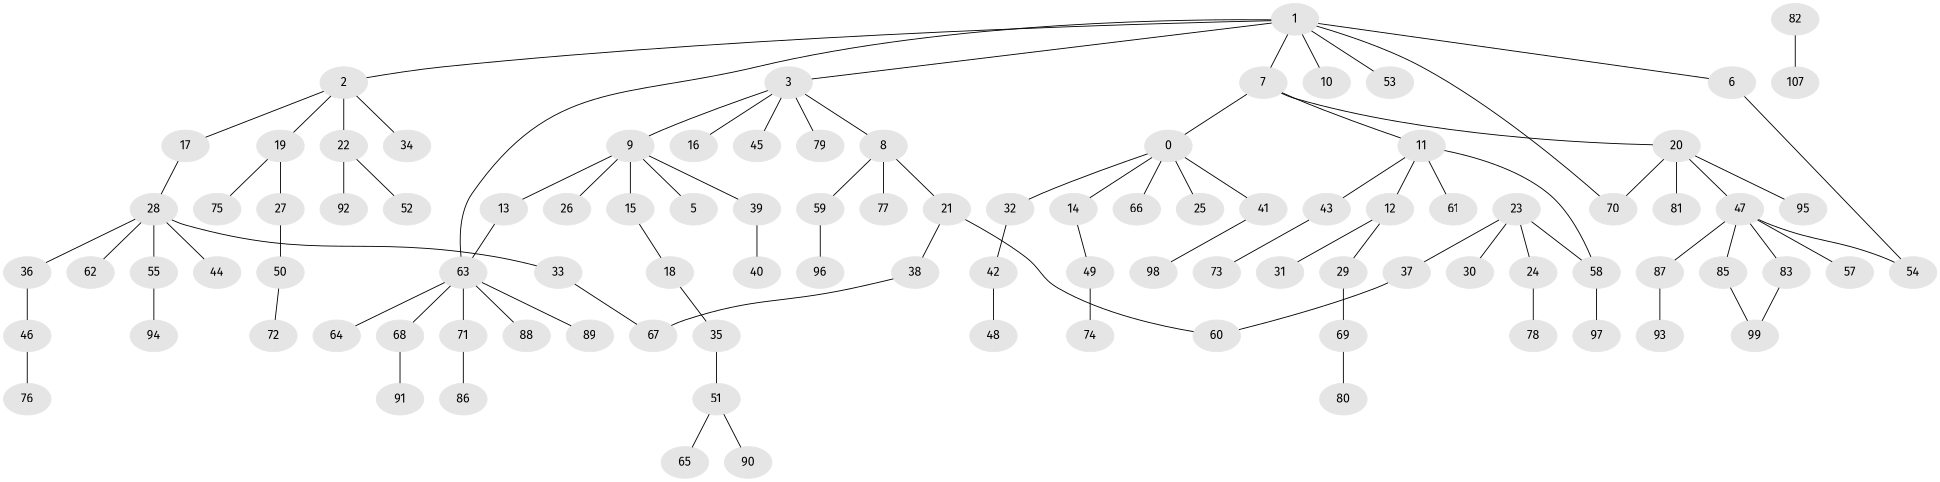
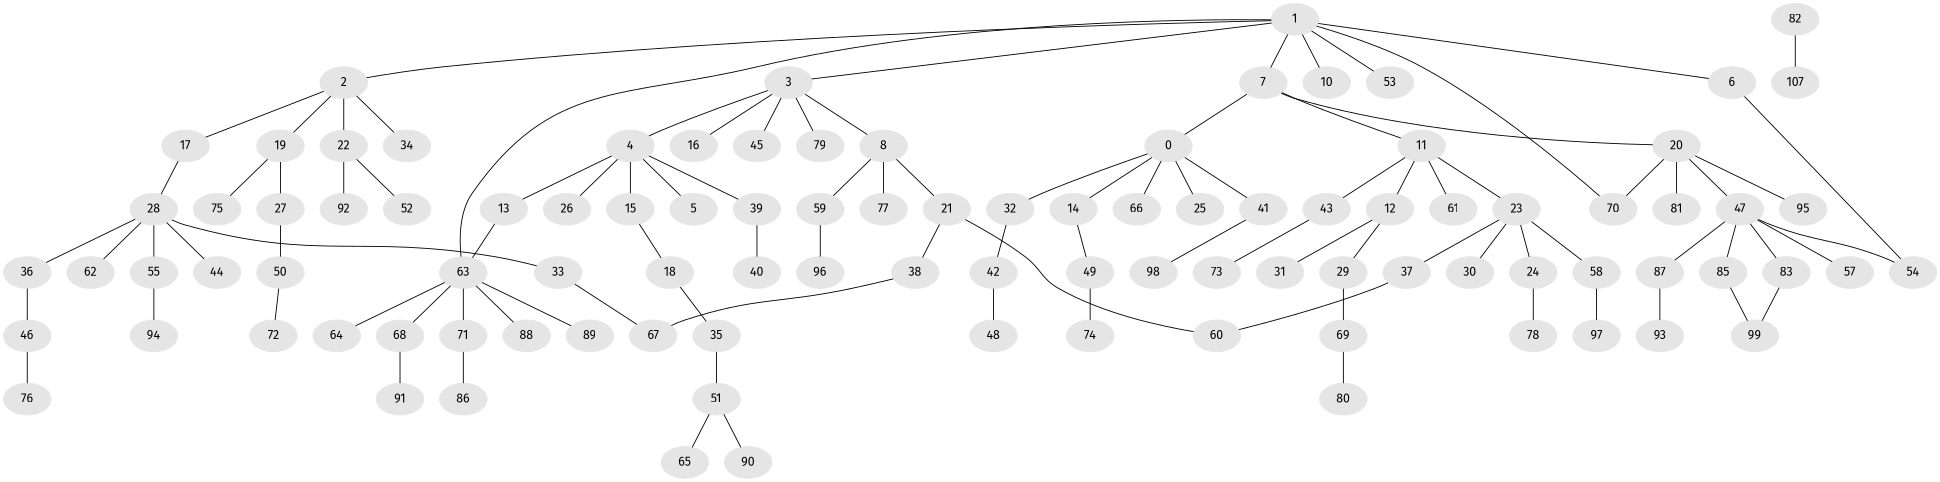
(630, 146) -> (630, 146)
(1533, 183) -> (1469, 178)
